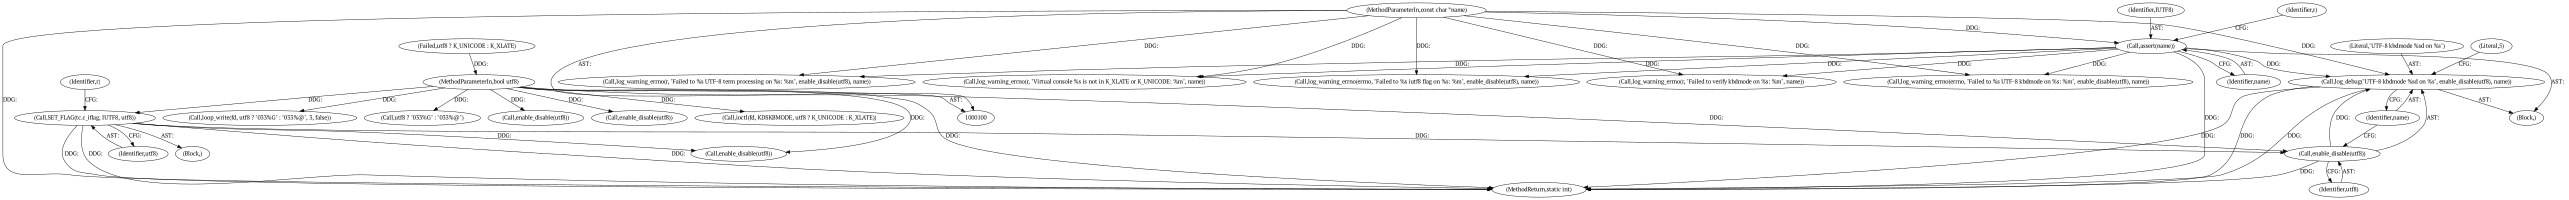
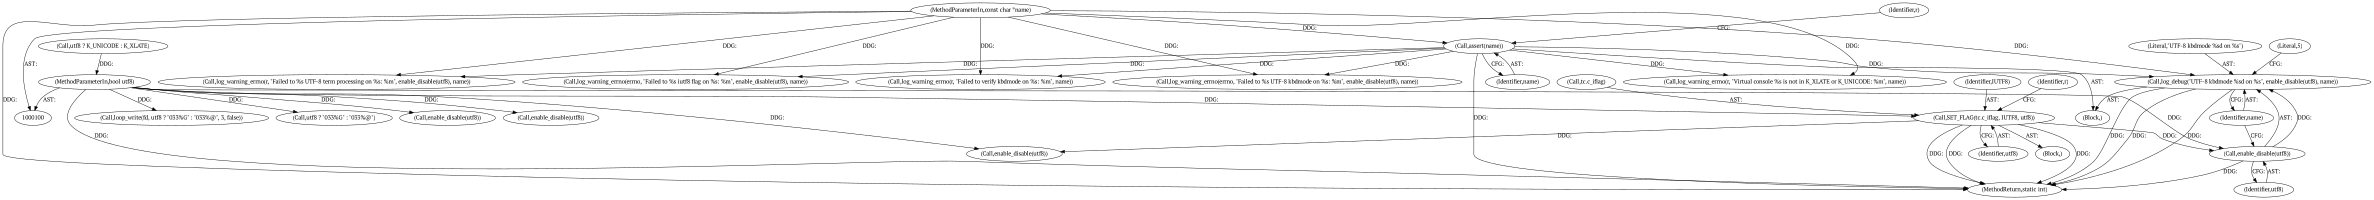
(2151, 27) -> (1986, 98)
(467, 46) -> (103, 46)
none -> (1586, 82)
(799, 118) -> none
